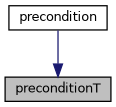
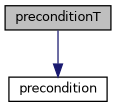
(58, 47) -> (58, 47)
